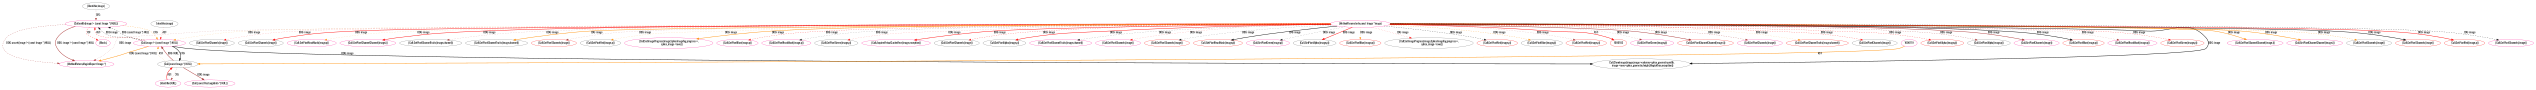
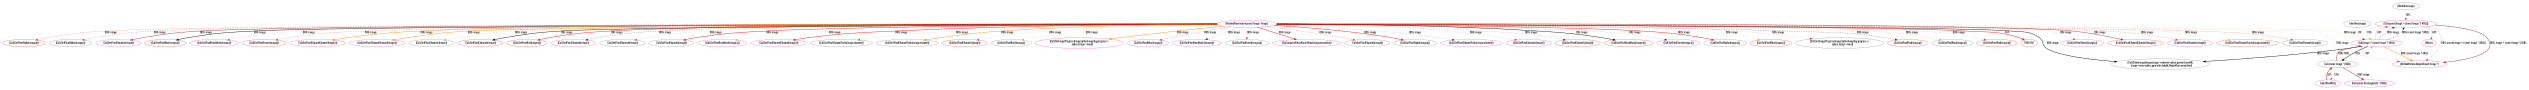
(96, 24) -> (2406, 24)
(1909, 43) -> none
